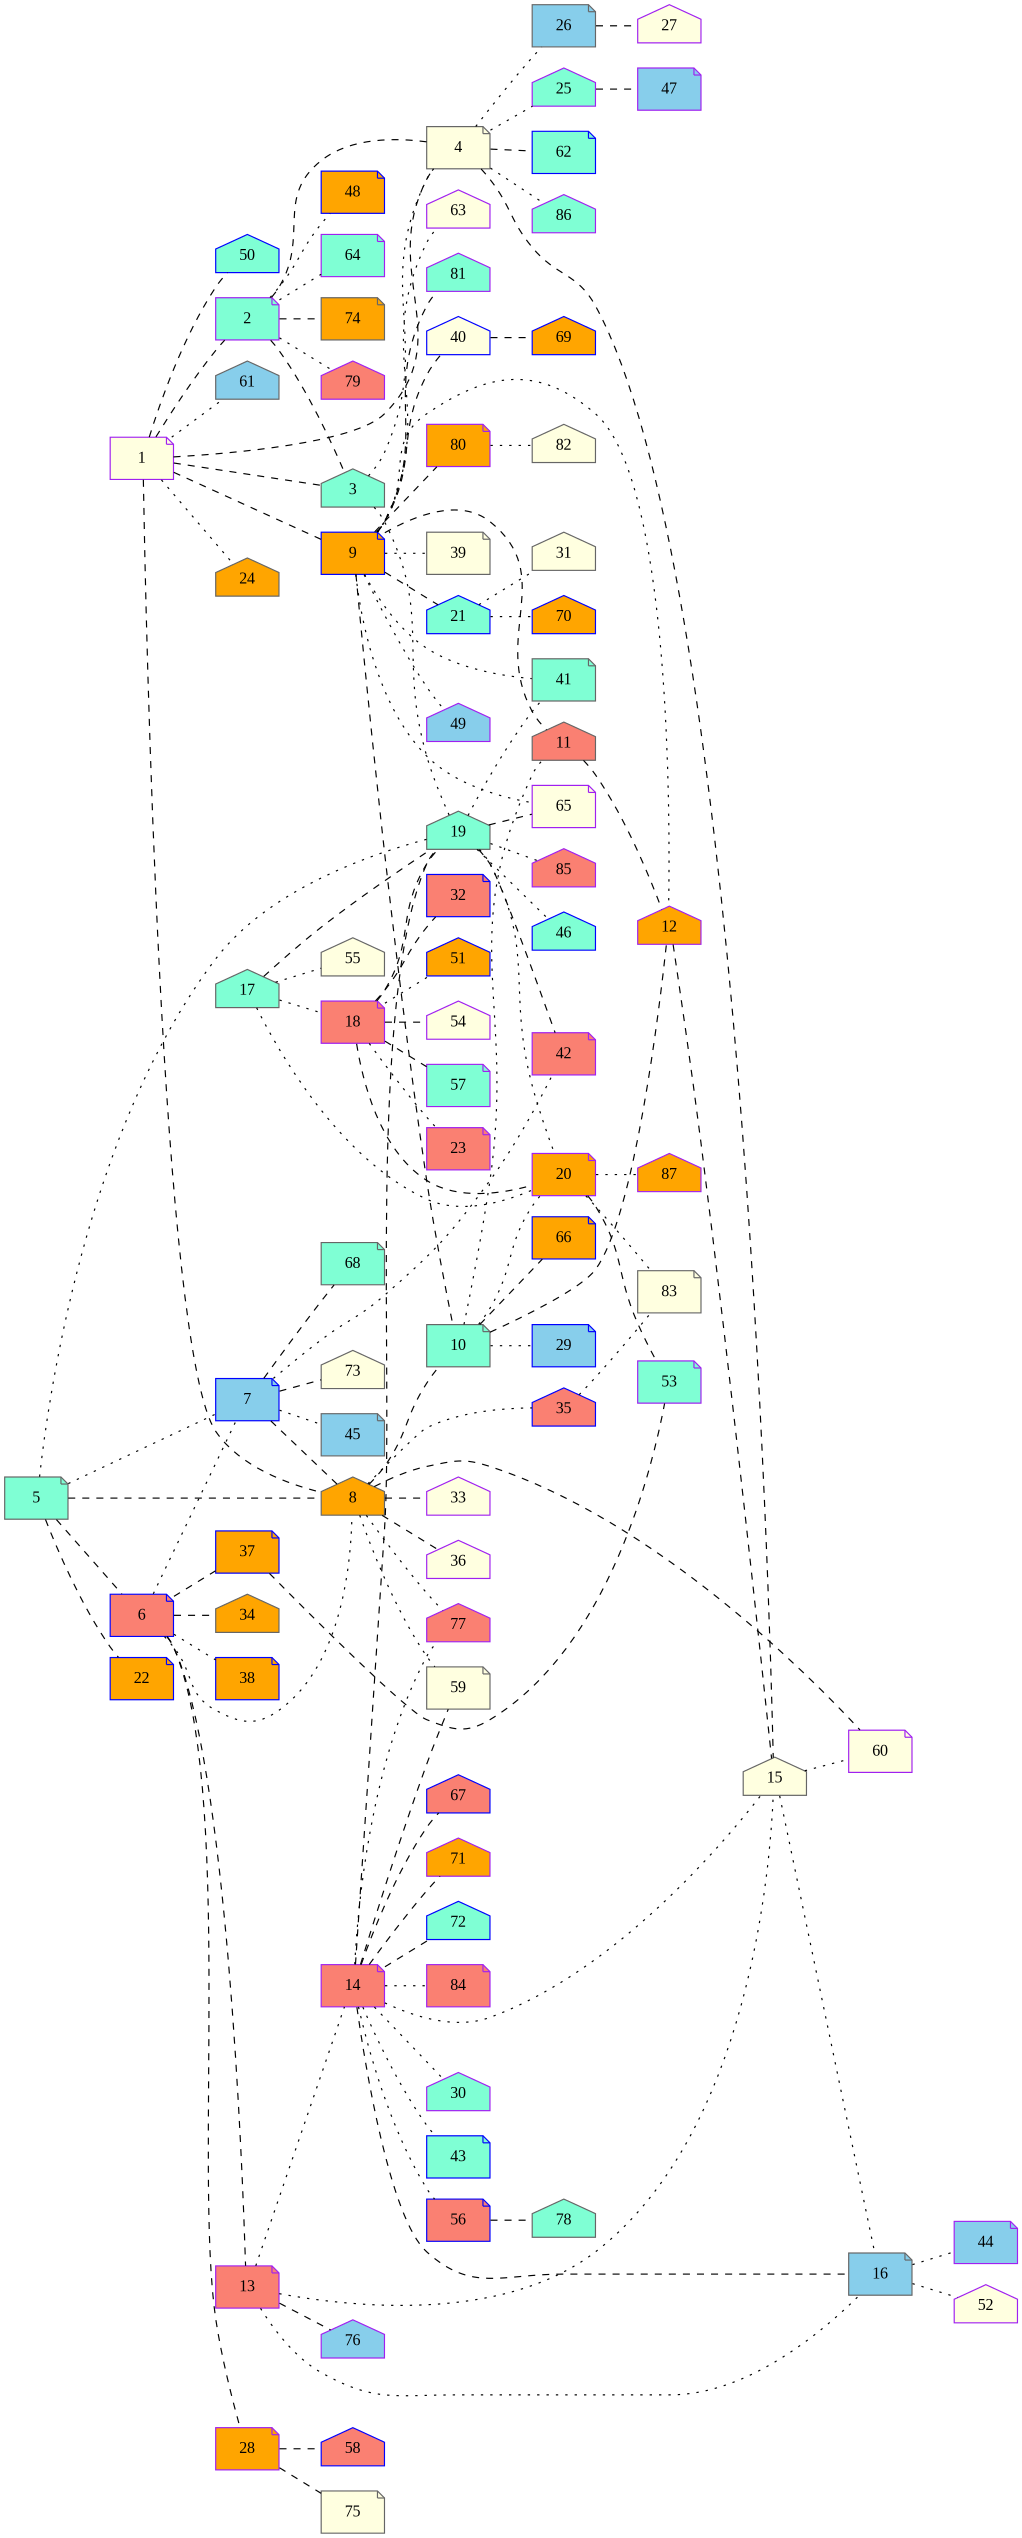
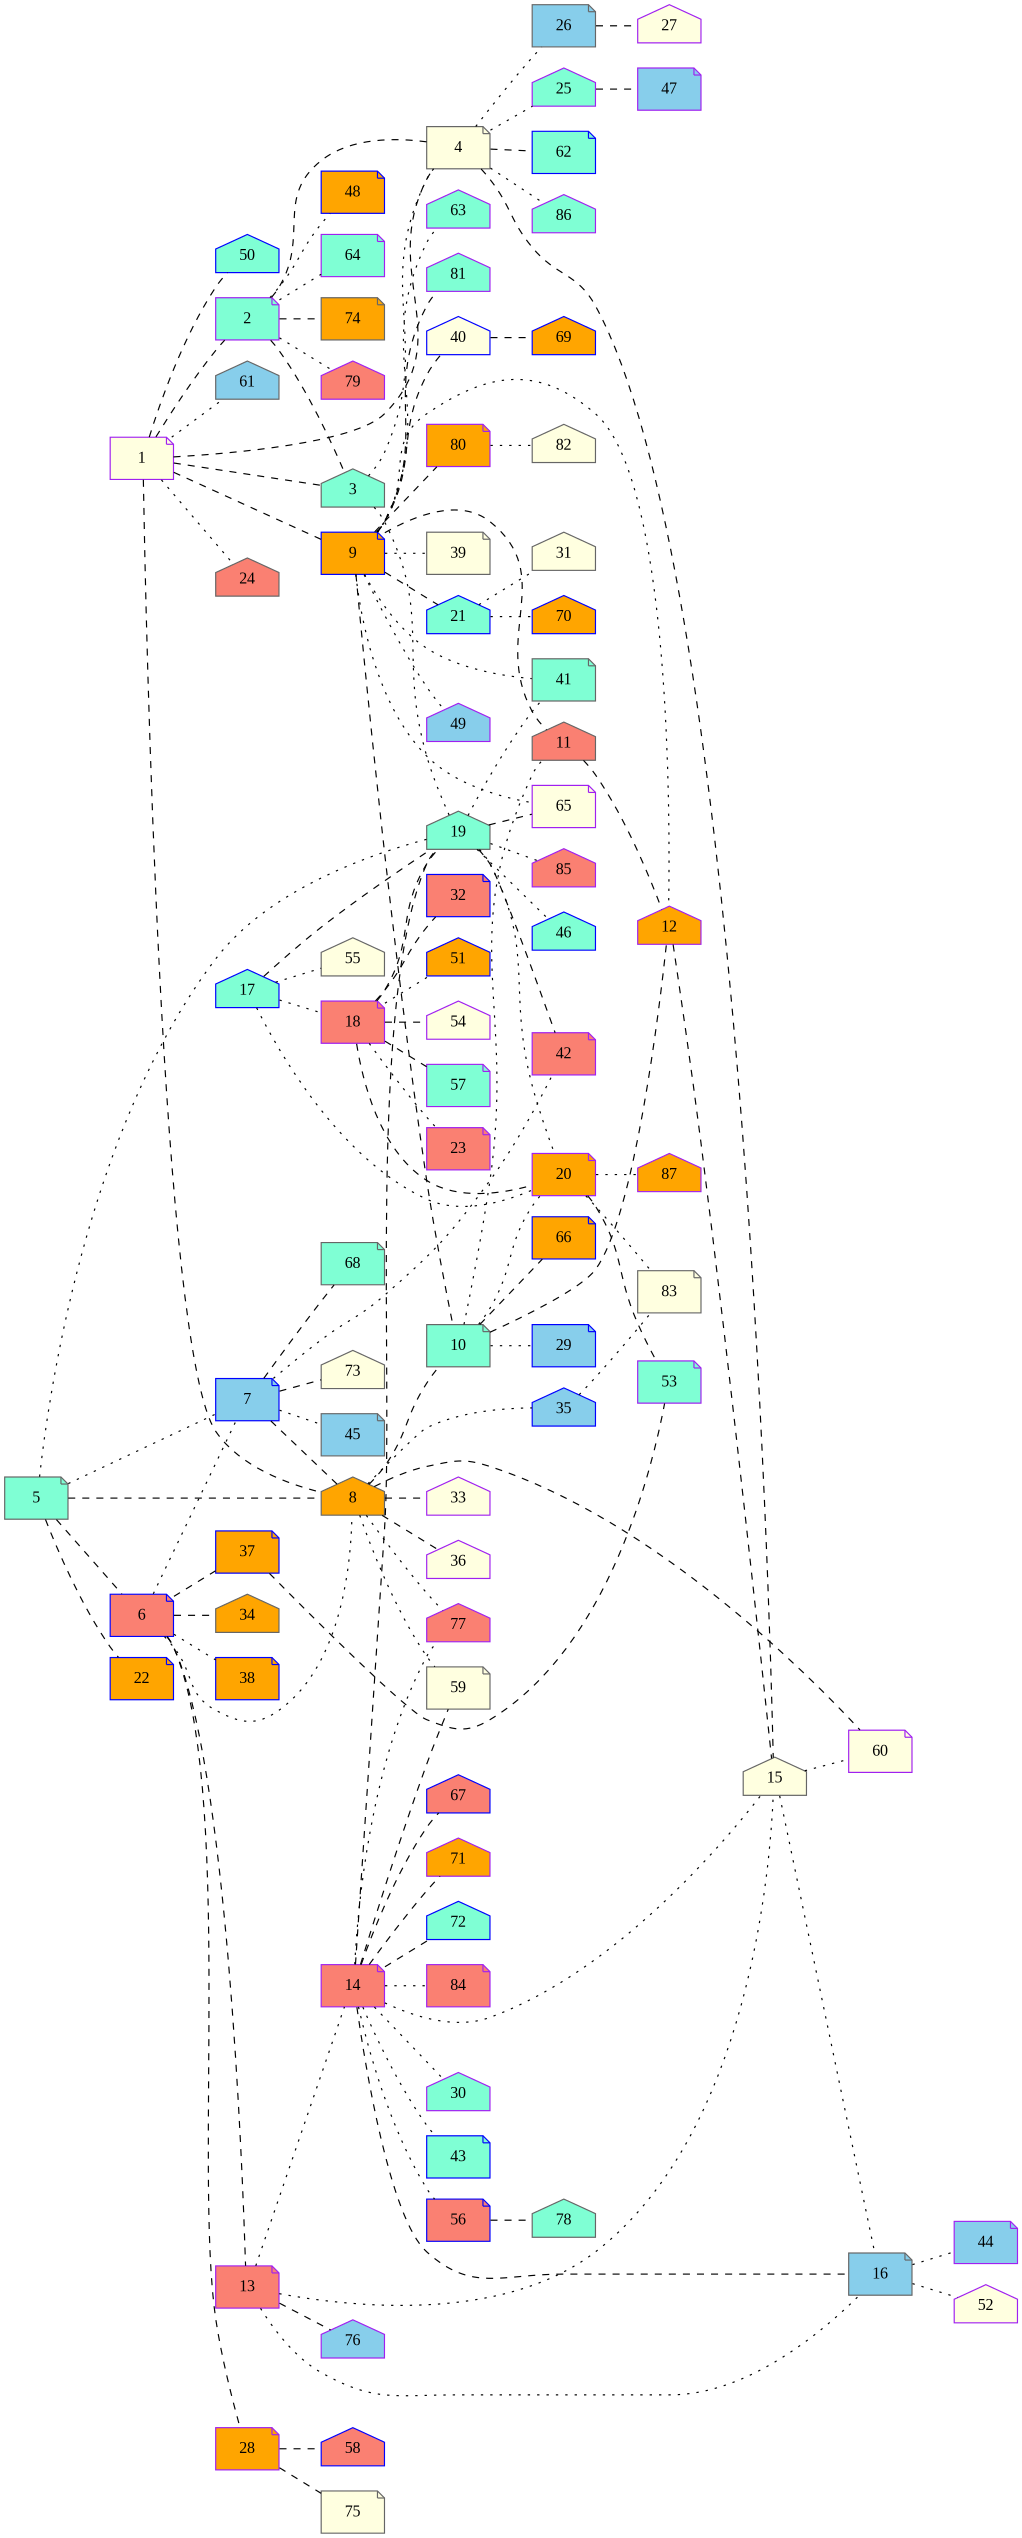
(458, 211) -> (458, 211)
(247, 579) -> (247, 579)
(247, 991) -> (247, 991)
(564, 1409) -> (564, 1409)
